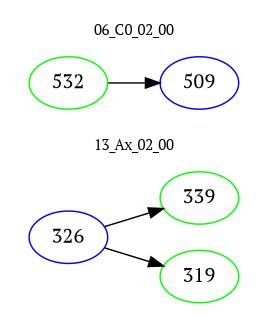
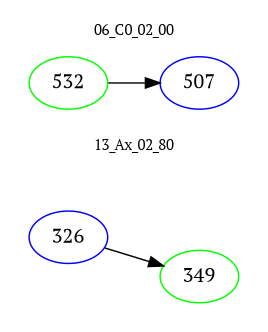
(199, 83) -> (199, 83)
(134, 146) -> (134, 146)
(199, 198) -> none
(199, 277) -> (199, 277)
